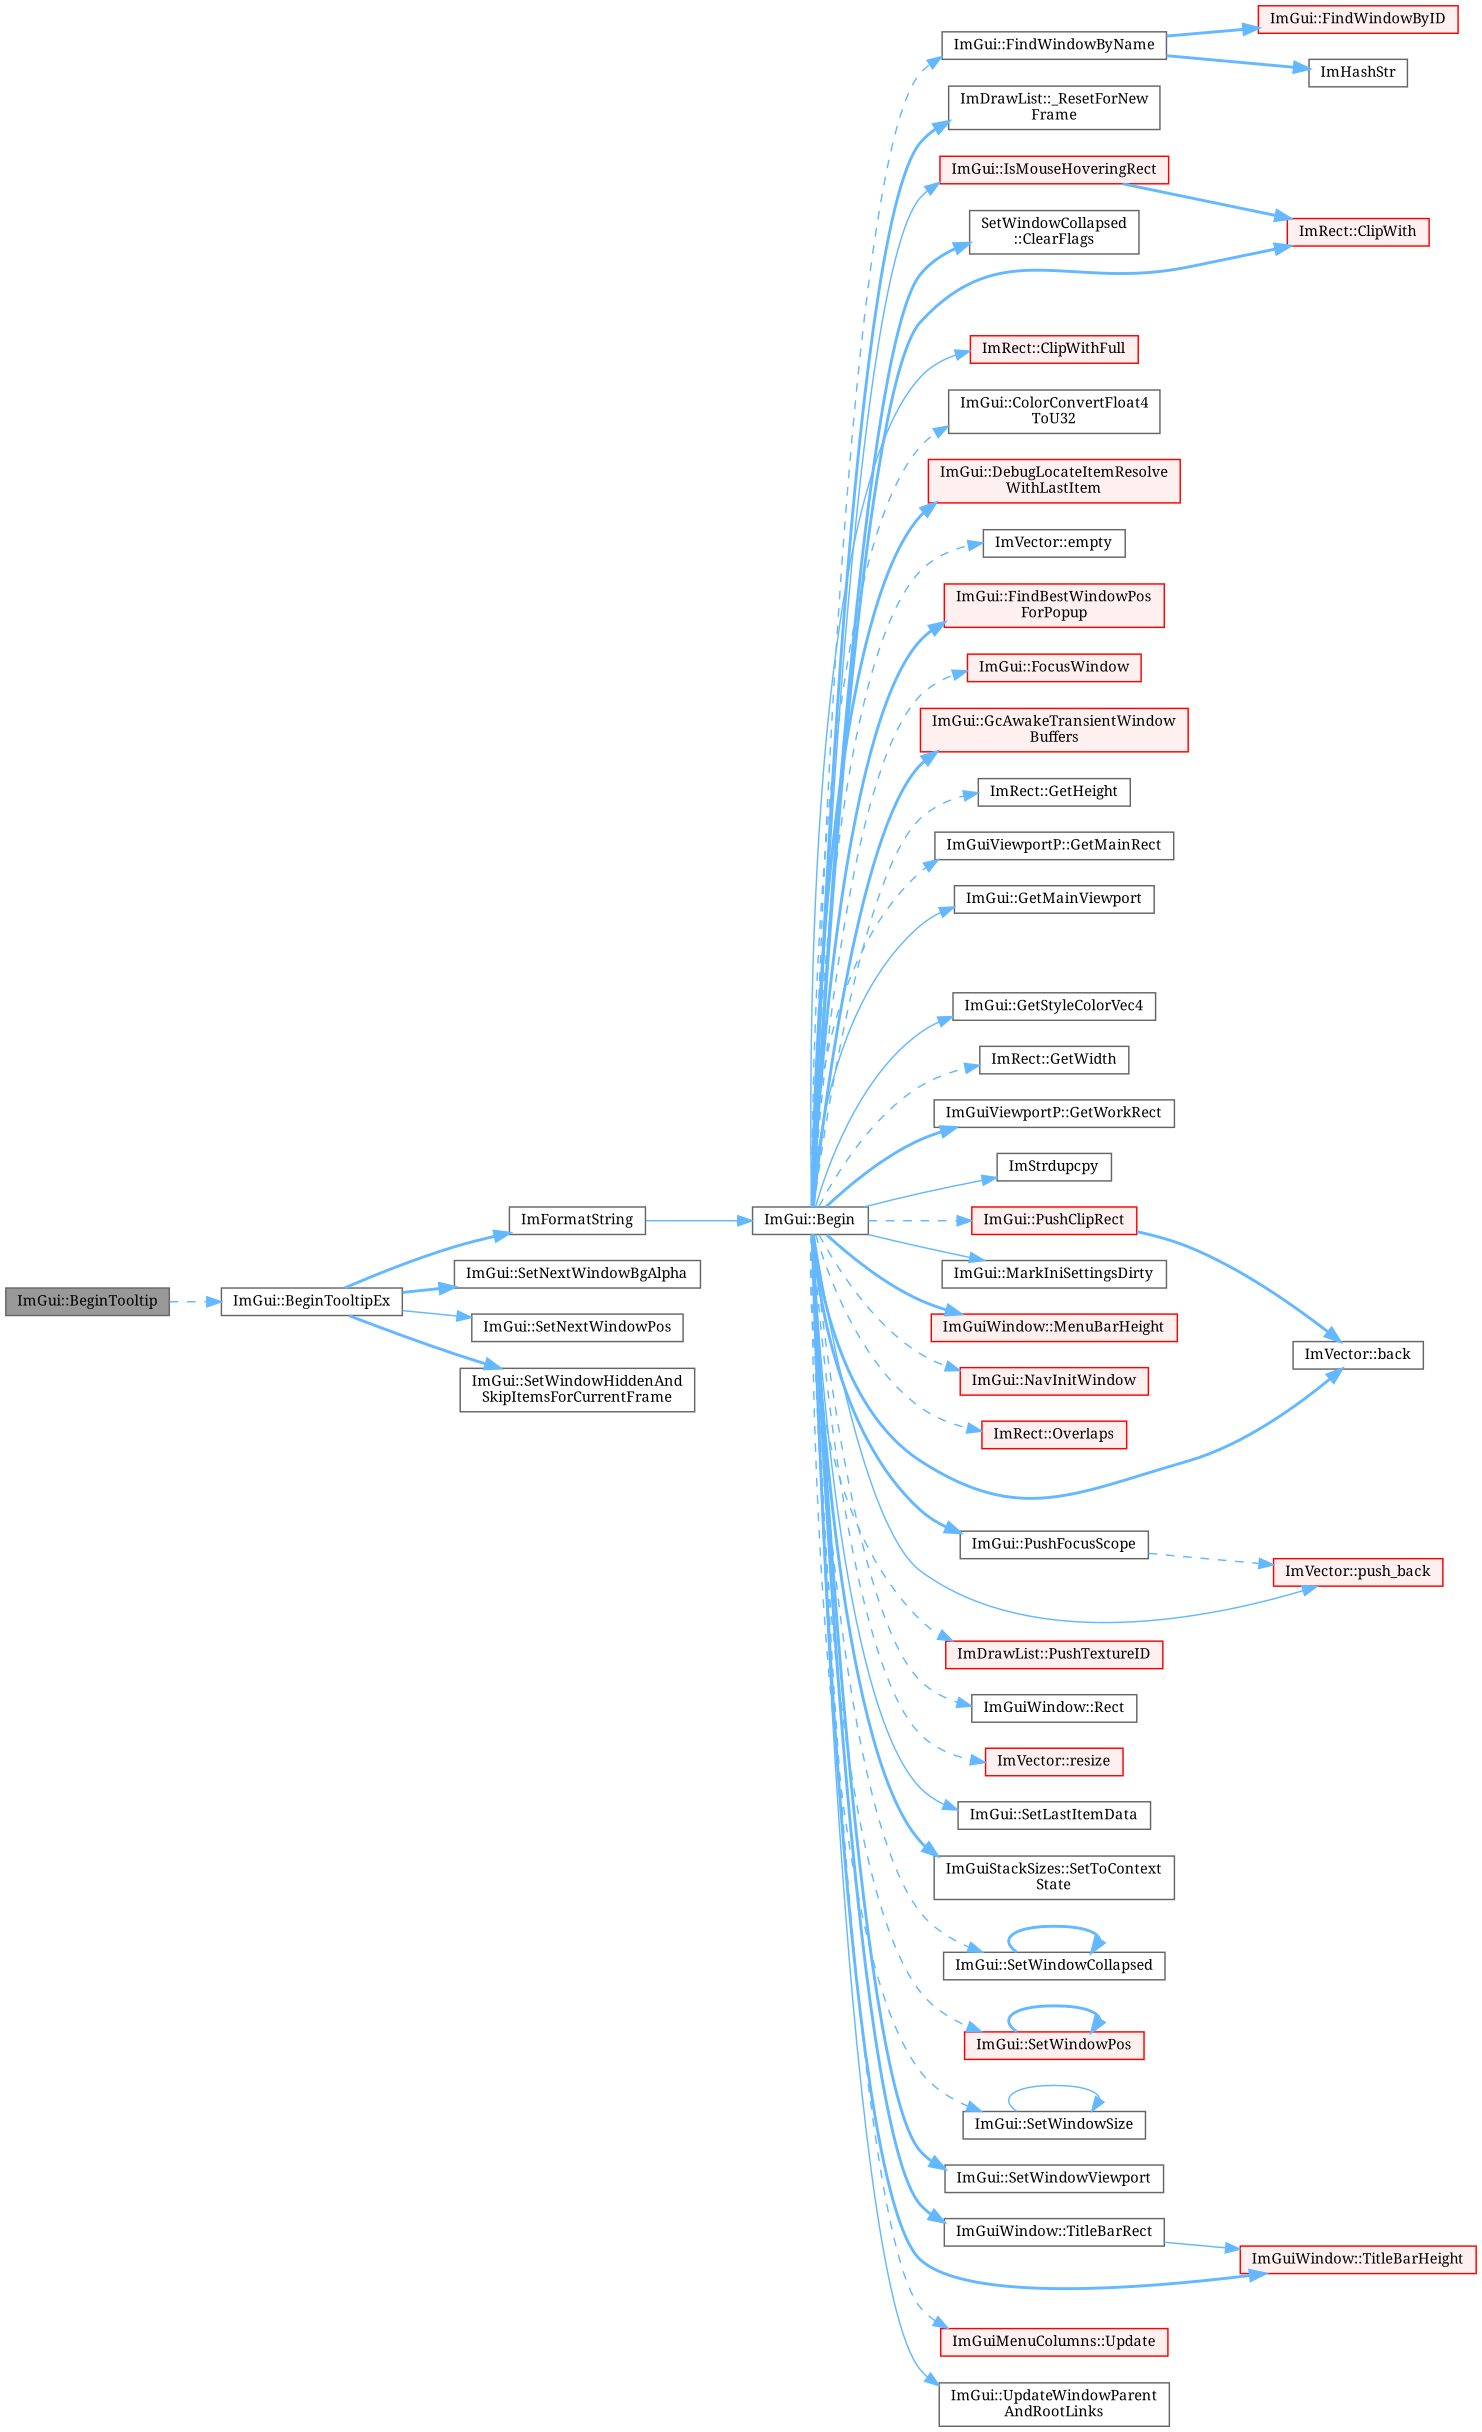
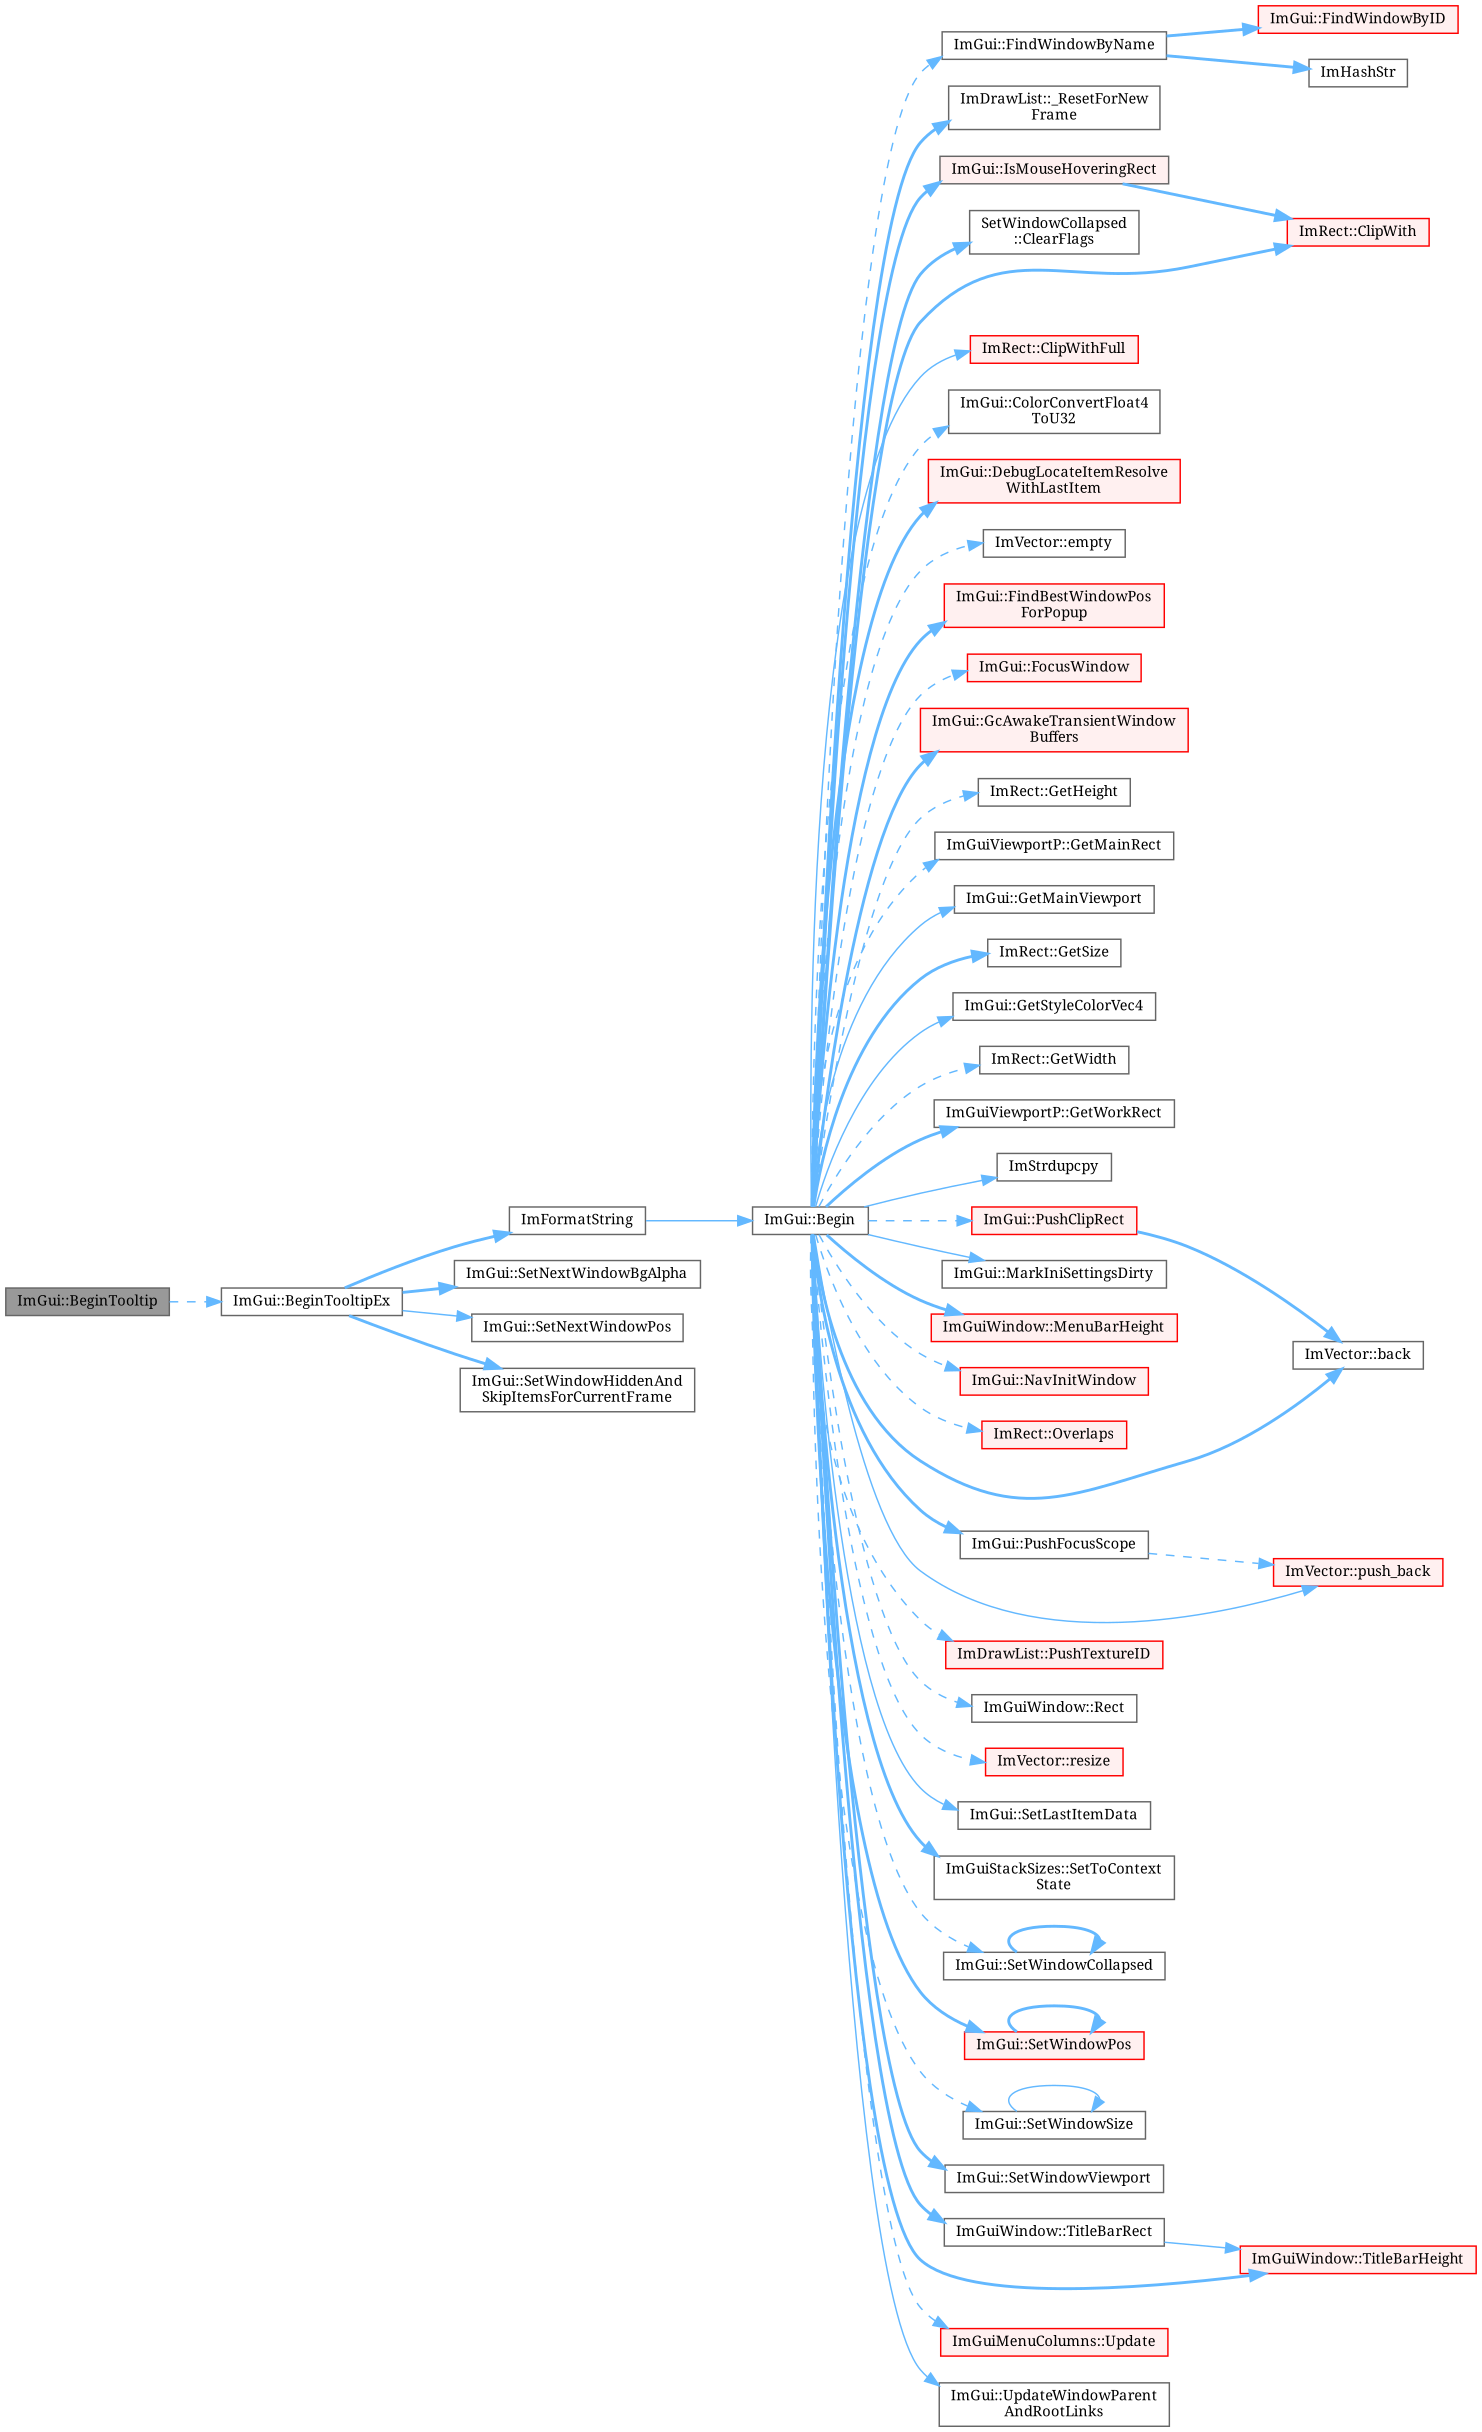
(1054, 170) -> (1054, 170)
(841, 694) -> (841, 694)
none -> (1054, 953)
(868, 1854) -> (868, 1854)
